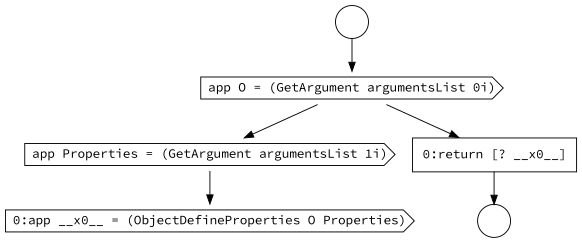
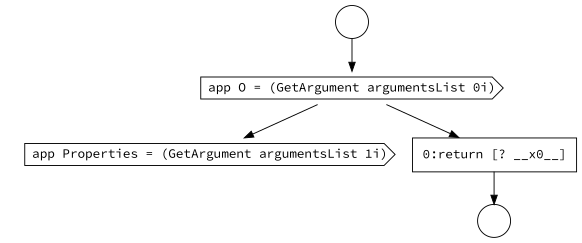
(210, 221) -> none
